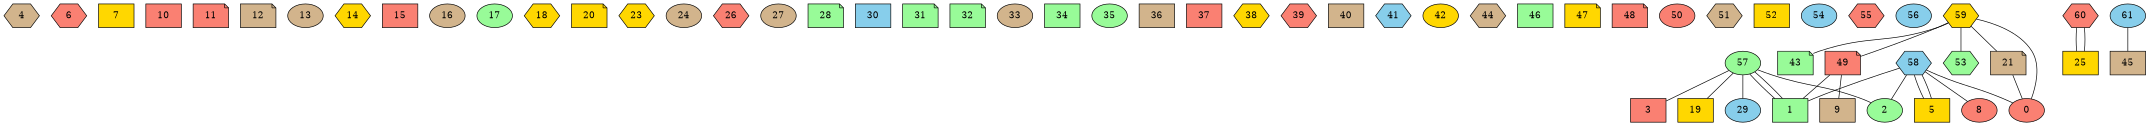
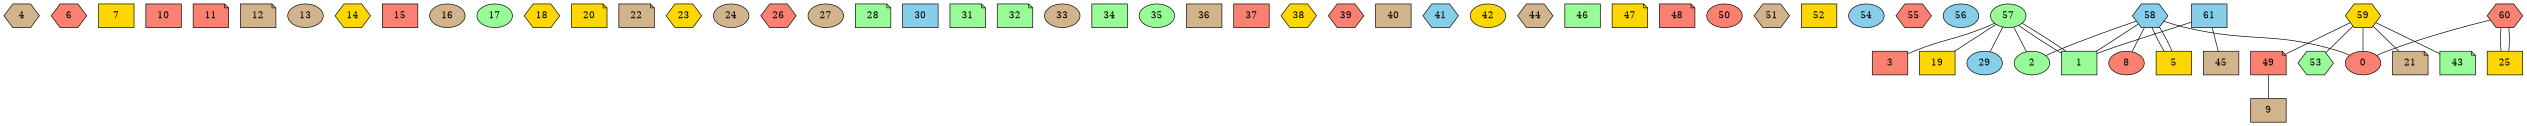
none -> (637, 16)
(2128, 16) -> (2209, 16)
(2018, 87) -> (2433, 36)
(1813, 90) -> (2144, 37)
